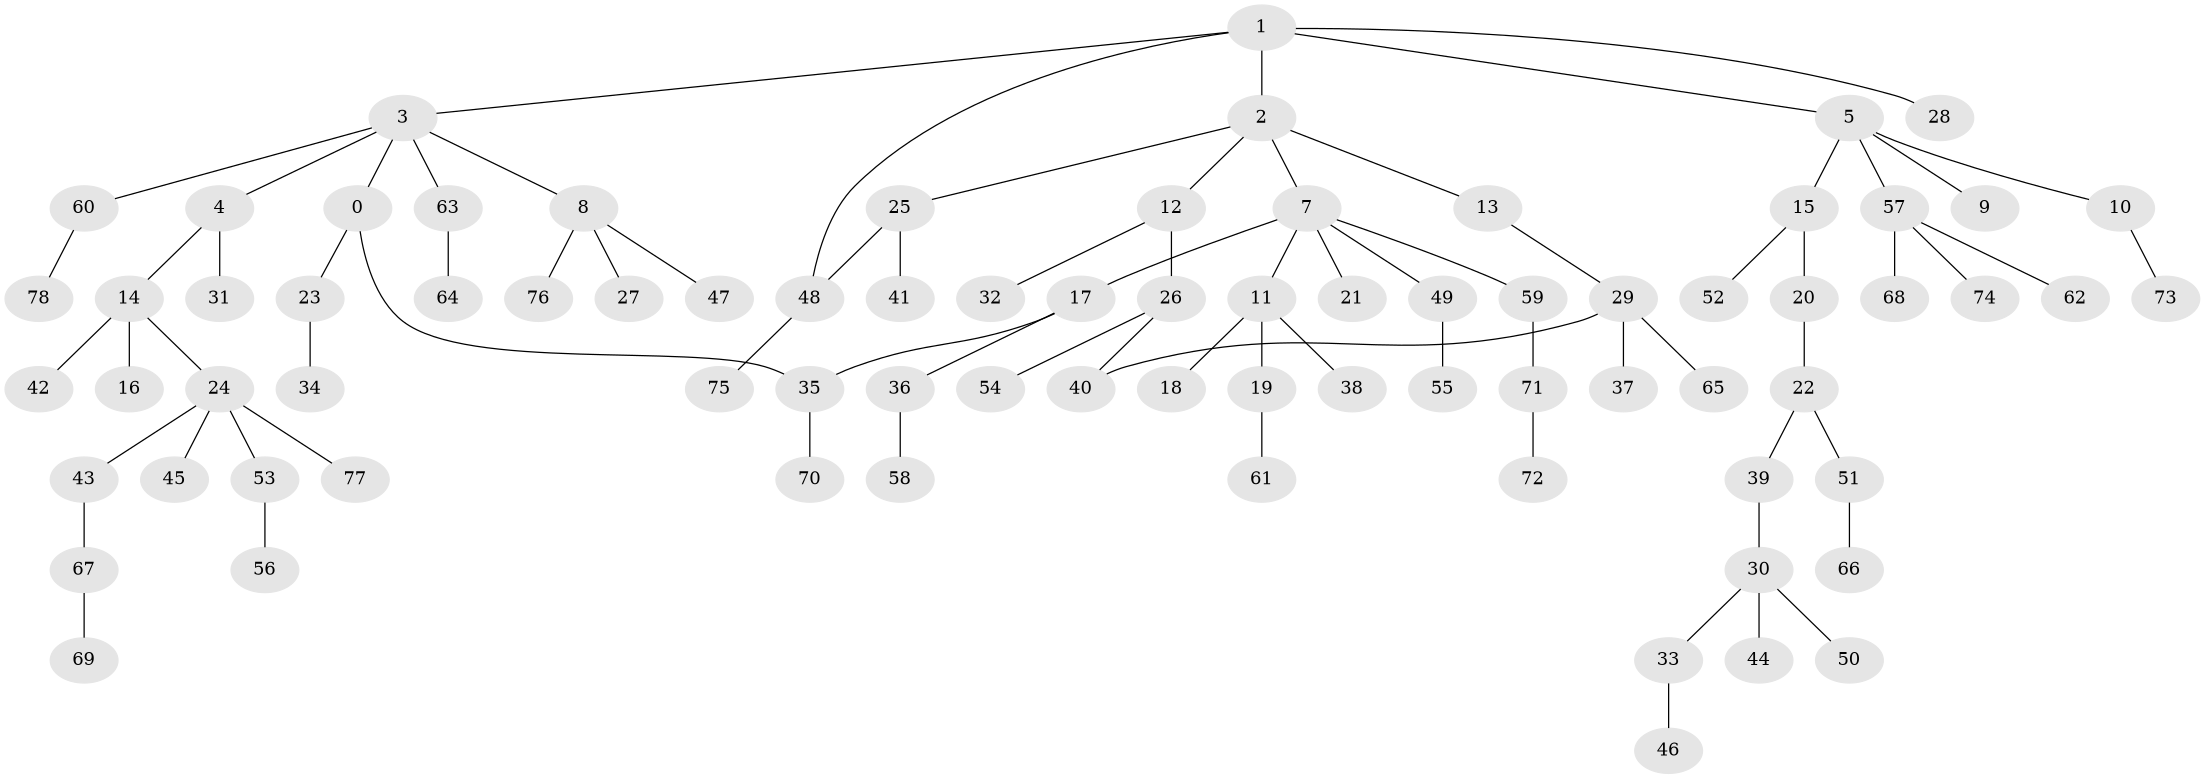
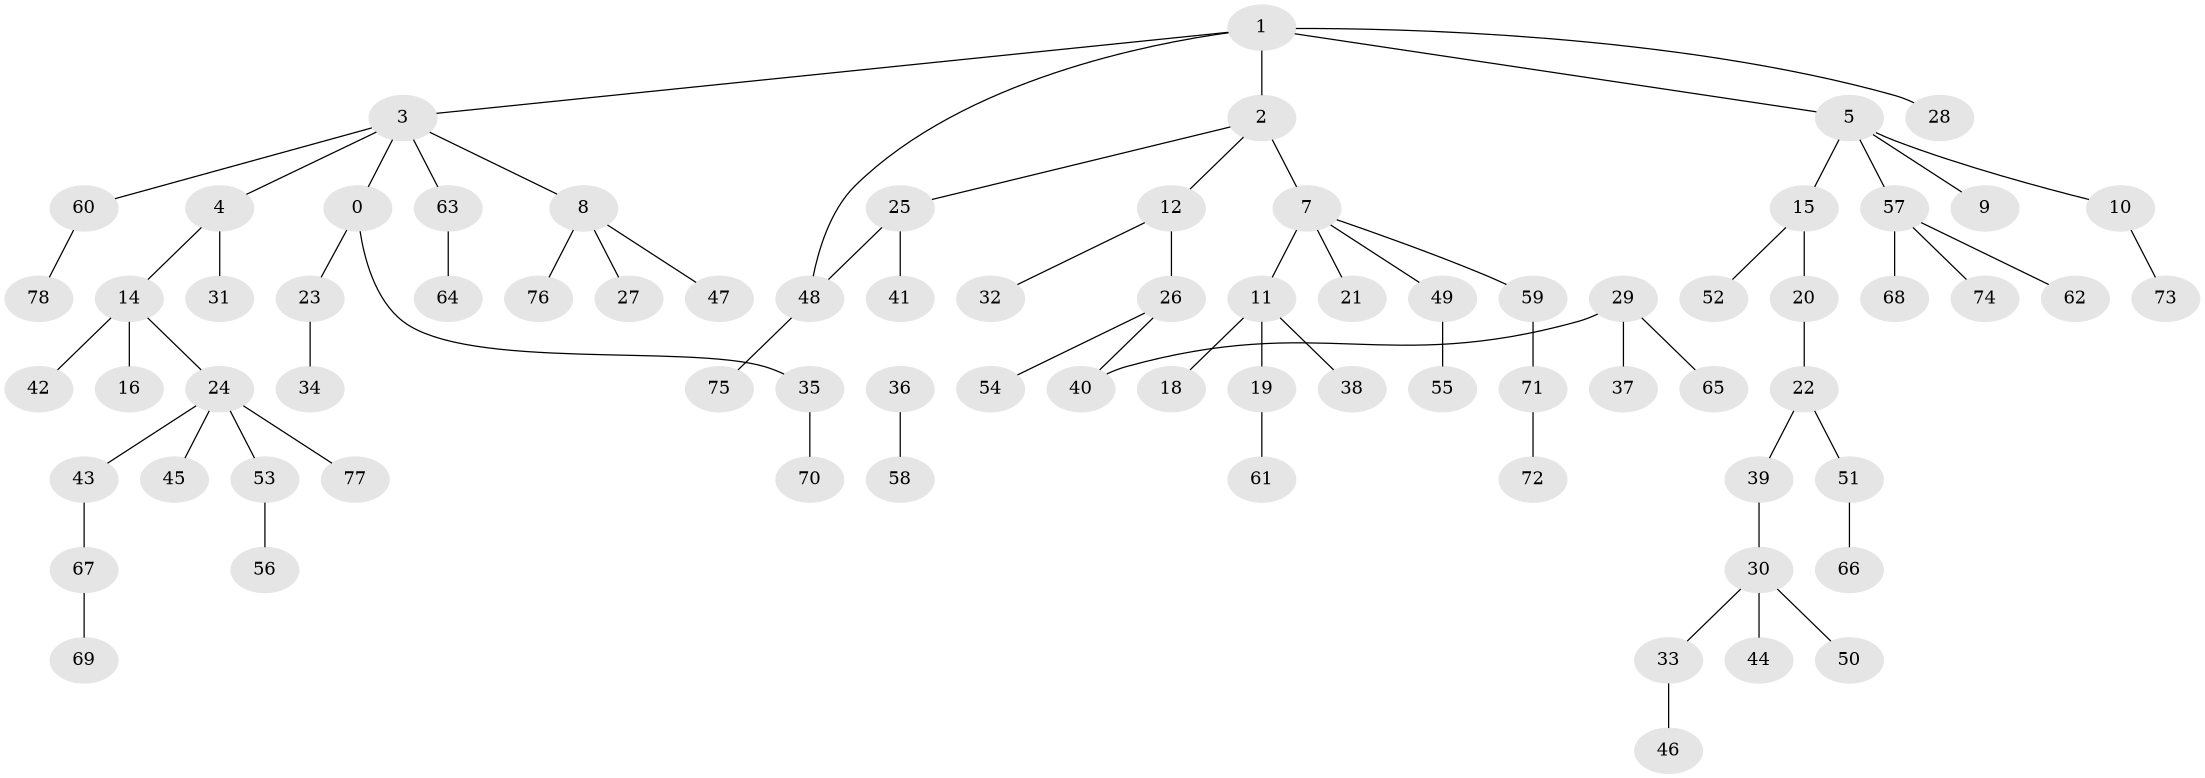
(1488, 208) -> none
(1081, 299) -> none
